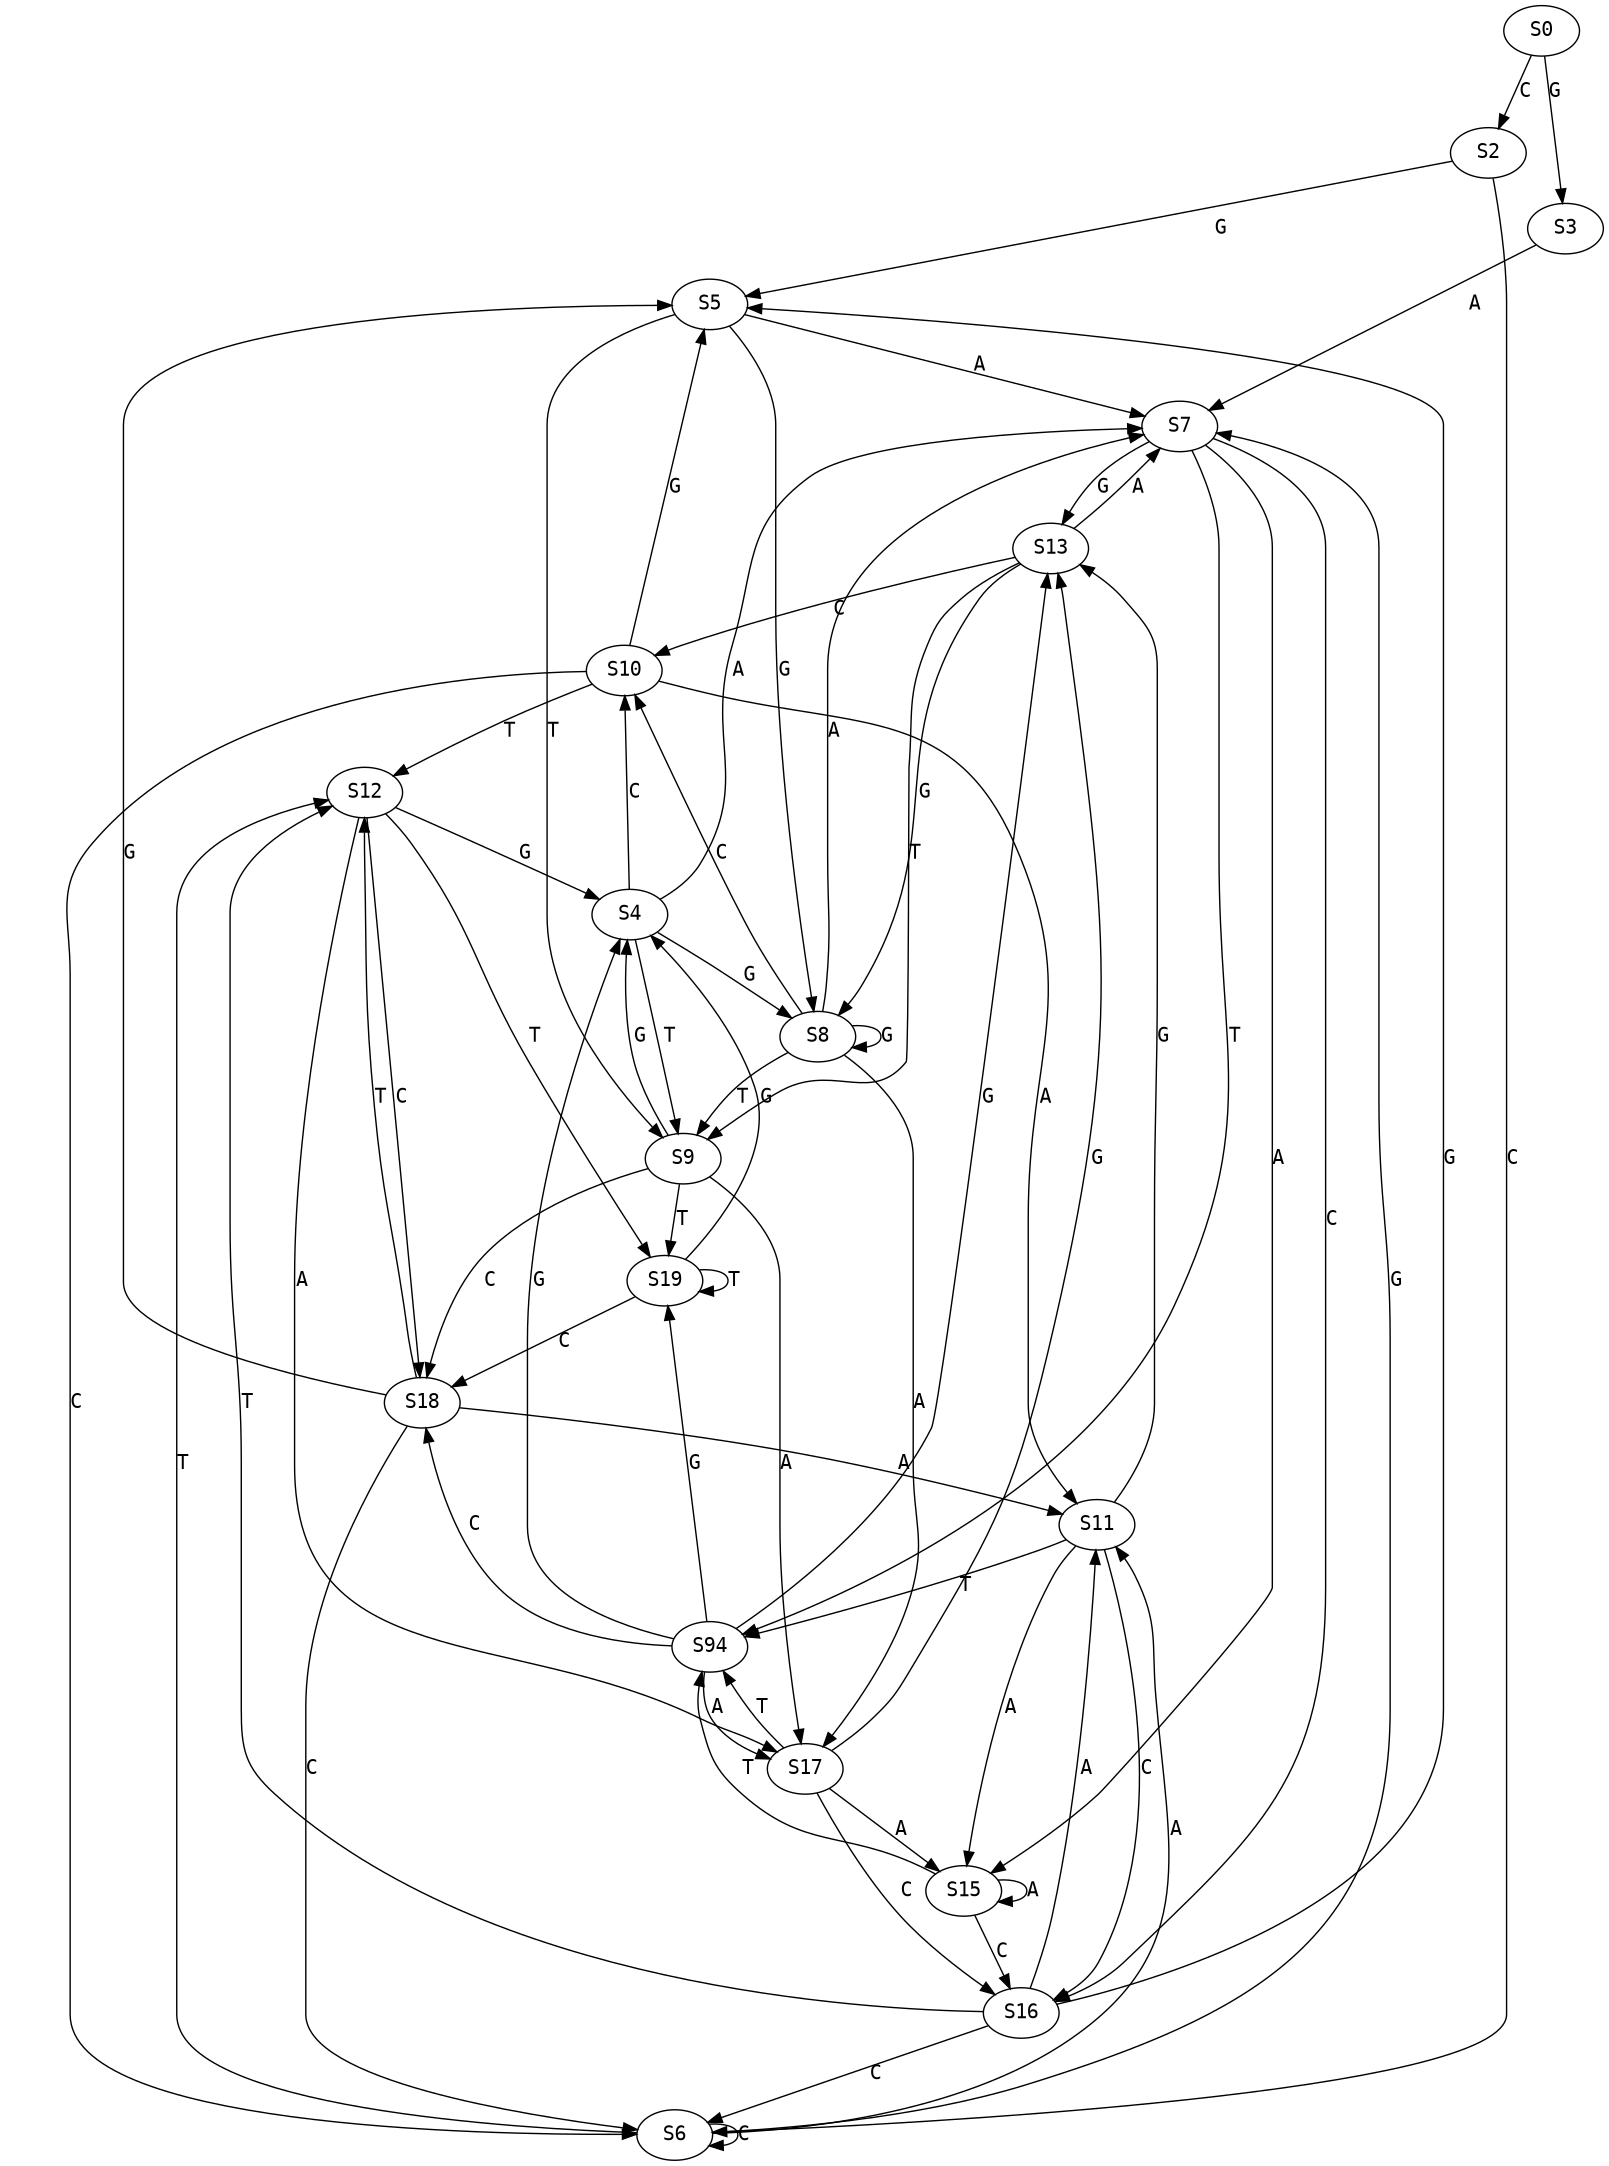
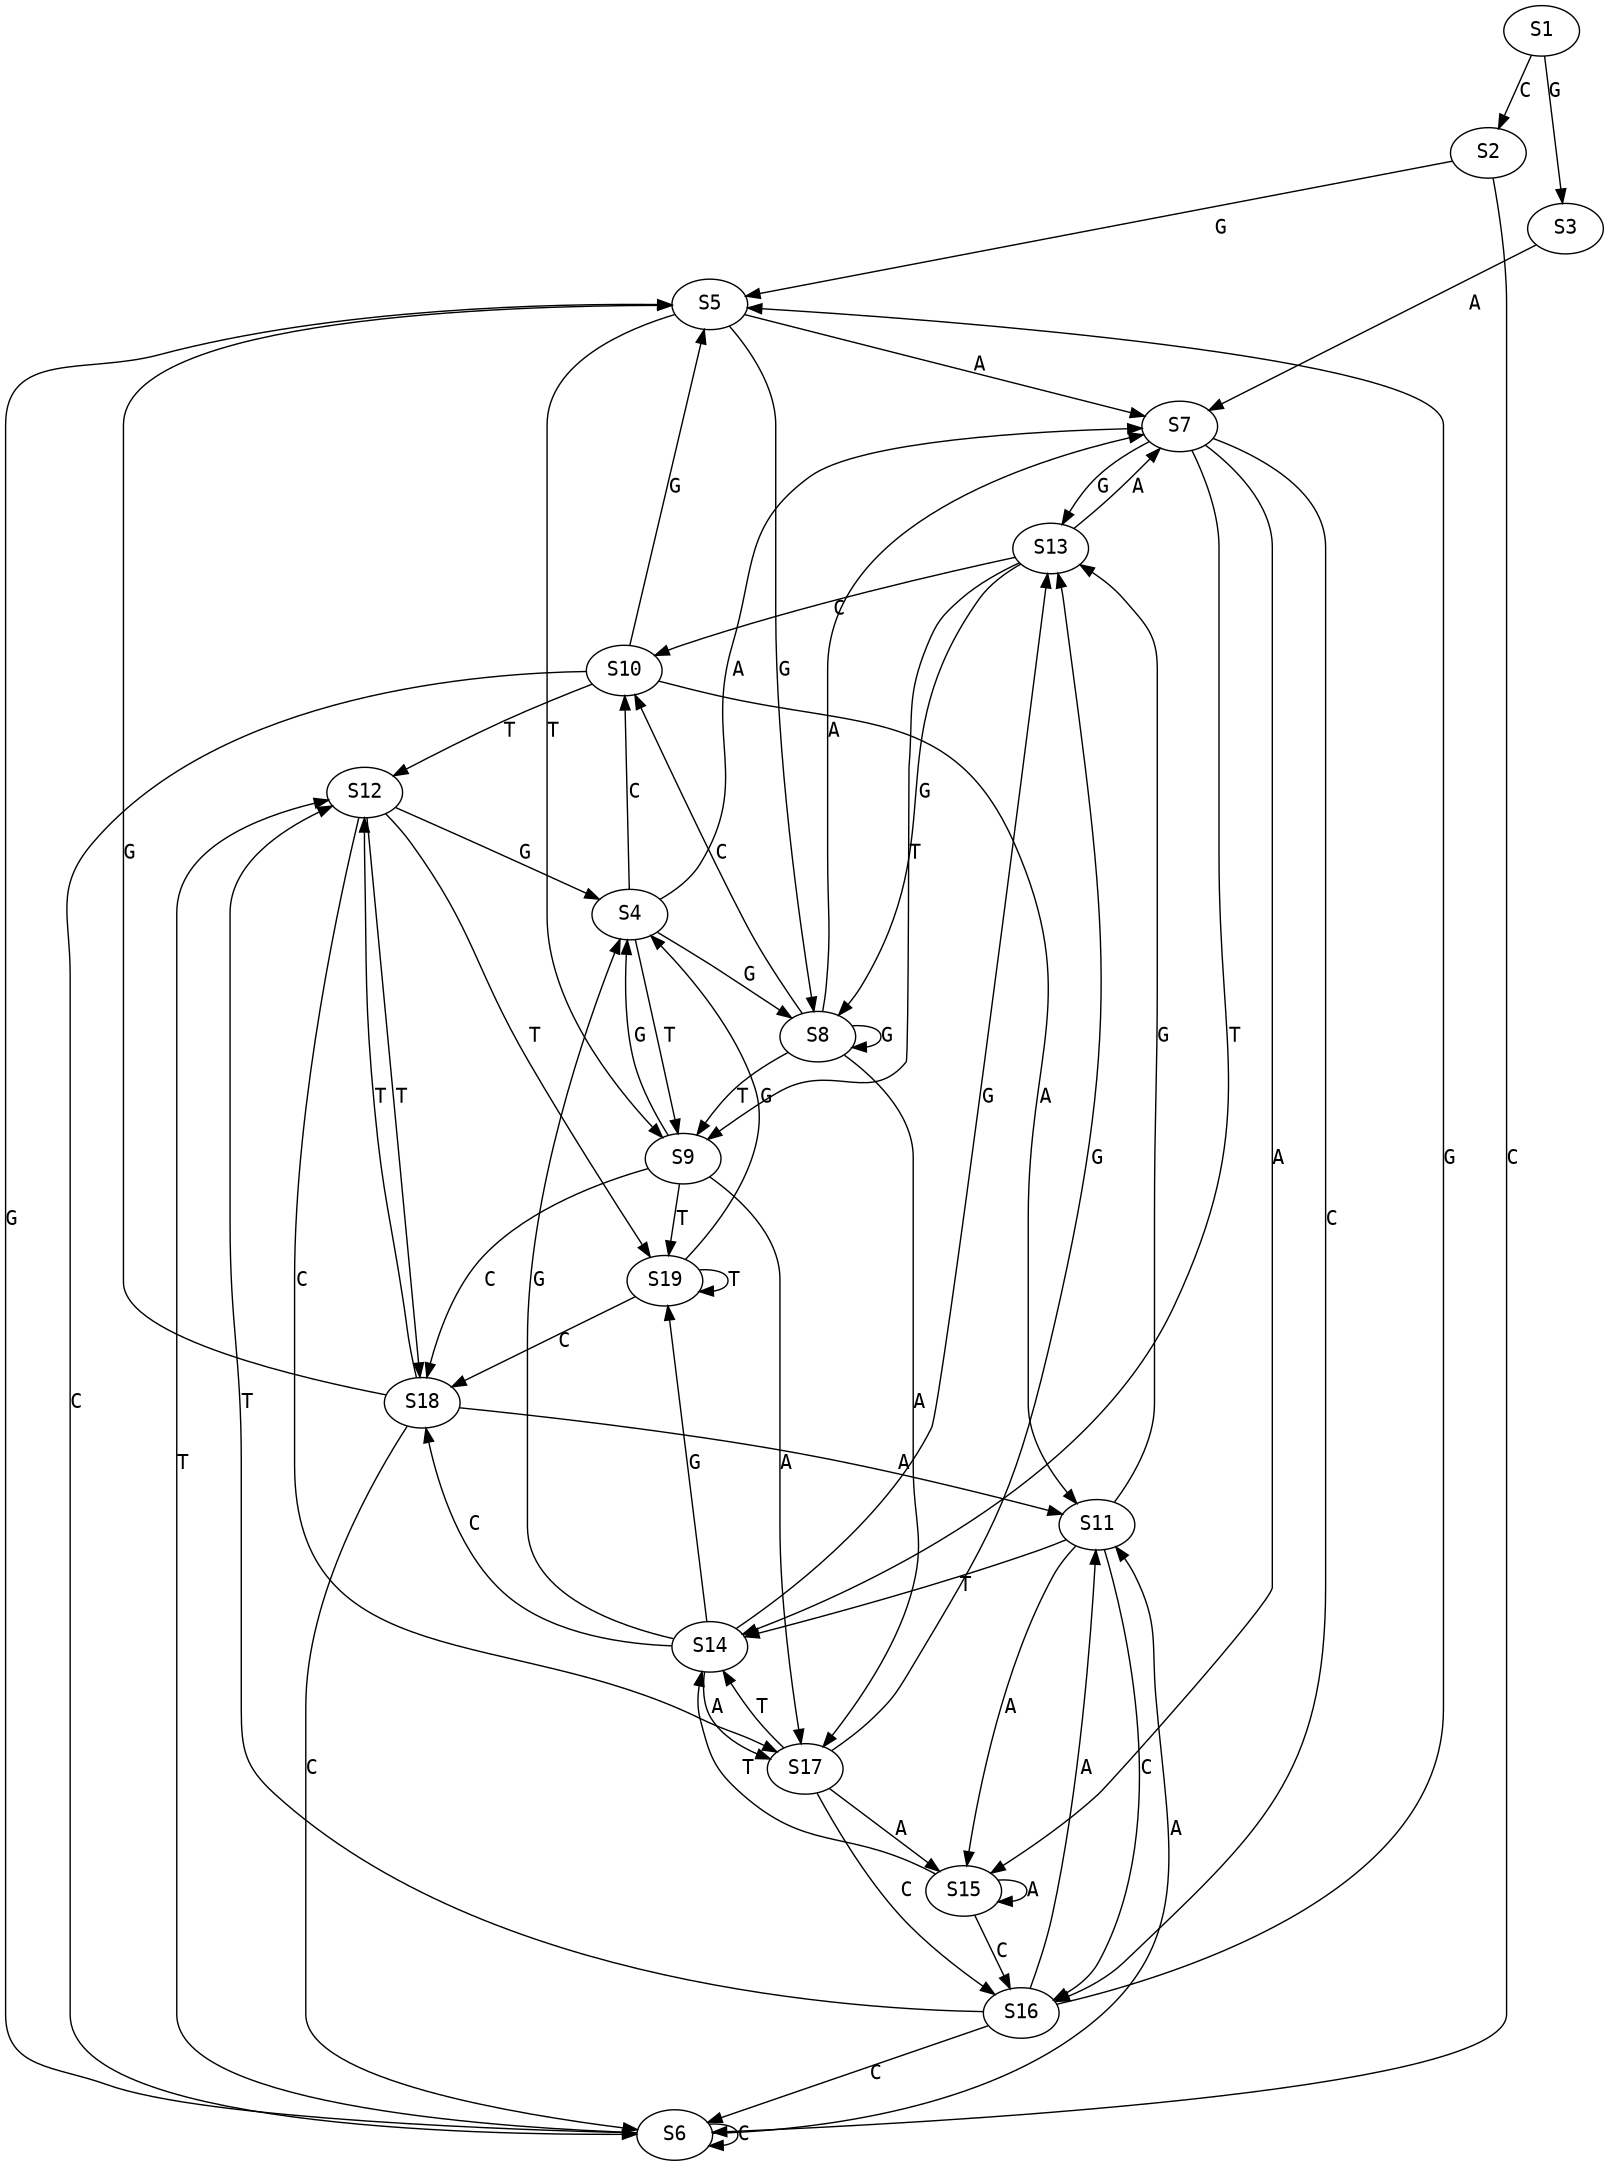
(1542, 31) -> (1542, 31)
(402, 1098) -> (402, 1098)
(302, 1281) -> (302, 1281)
(1390, 1473) -> (6, 1209)
(710, 1647) -> (710, 1647)
